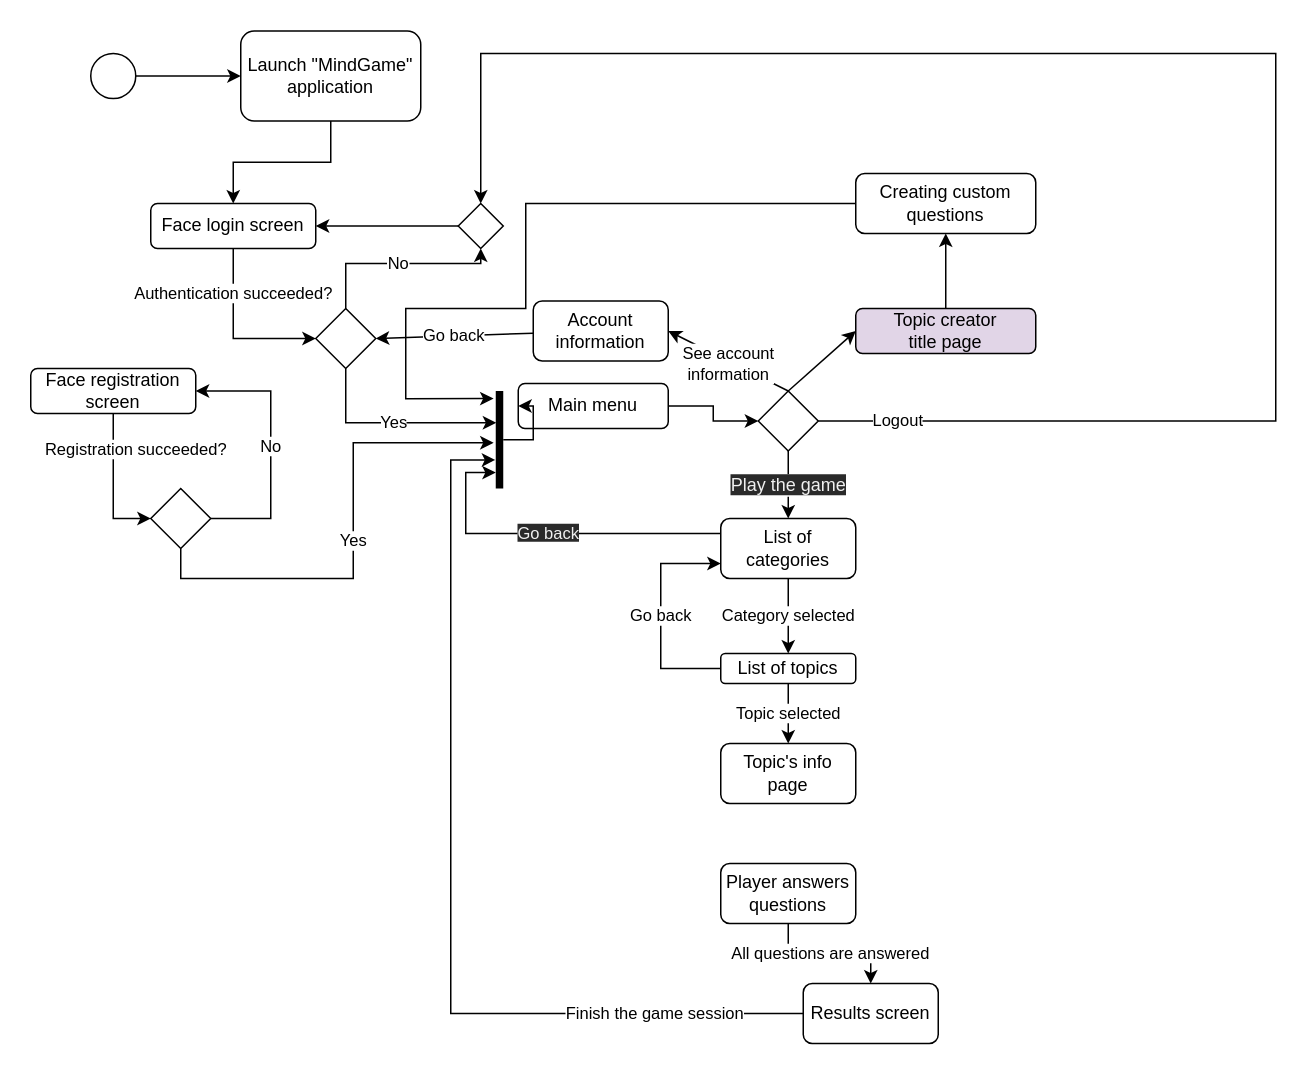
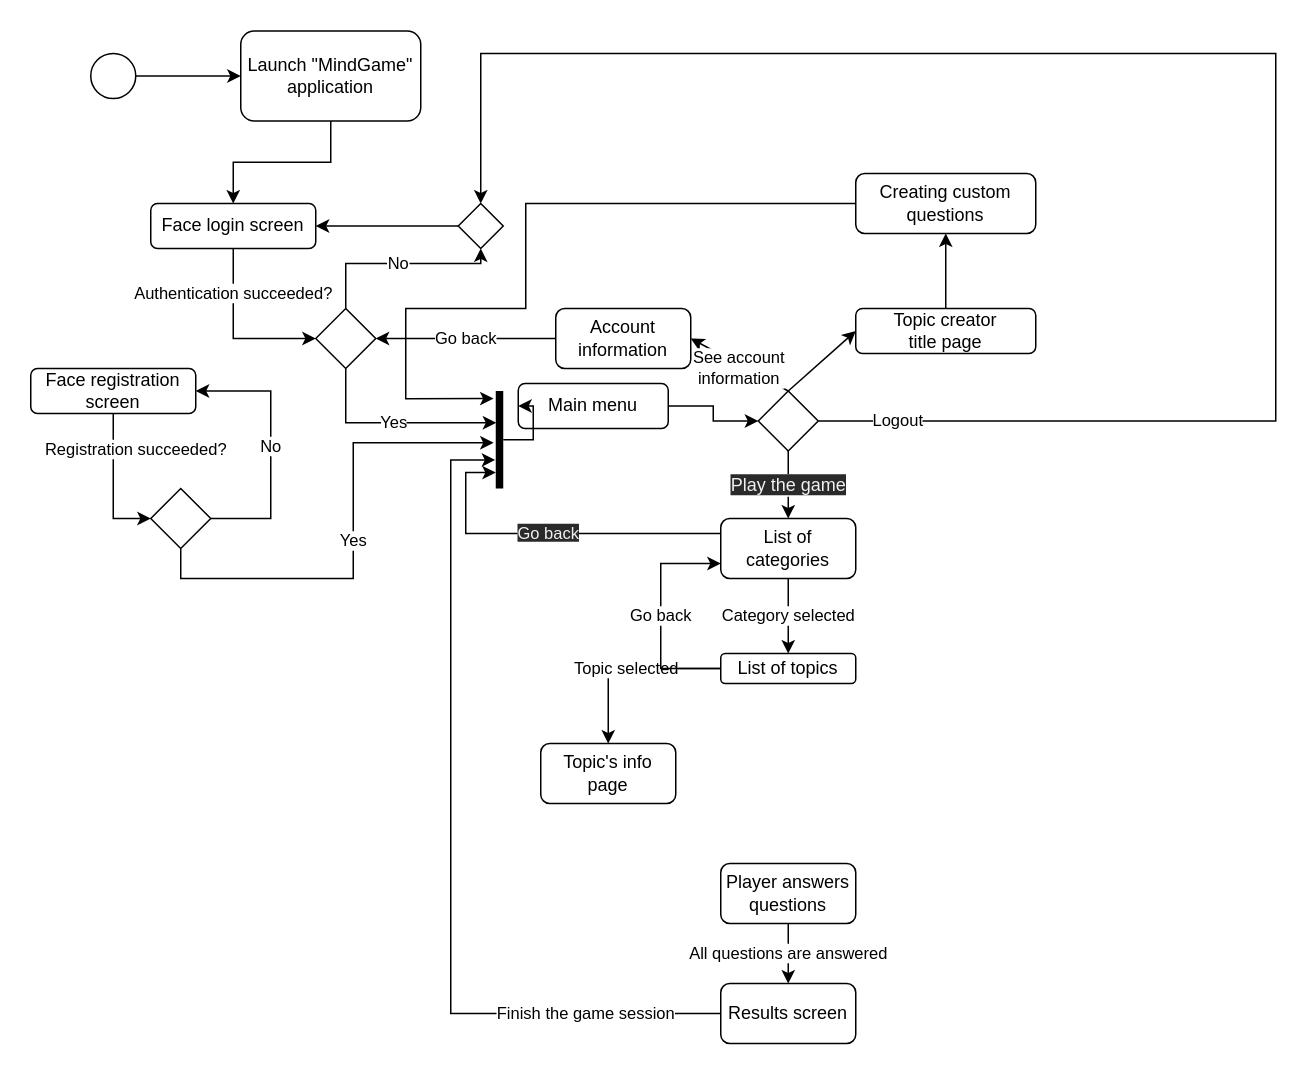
(601, 331) -> (623, 338)
(946, 331) -> (946, 331)
(788, 773) -> (608, 773)
(871, 1013) -> (788, 1013)
